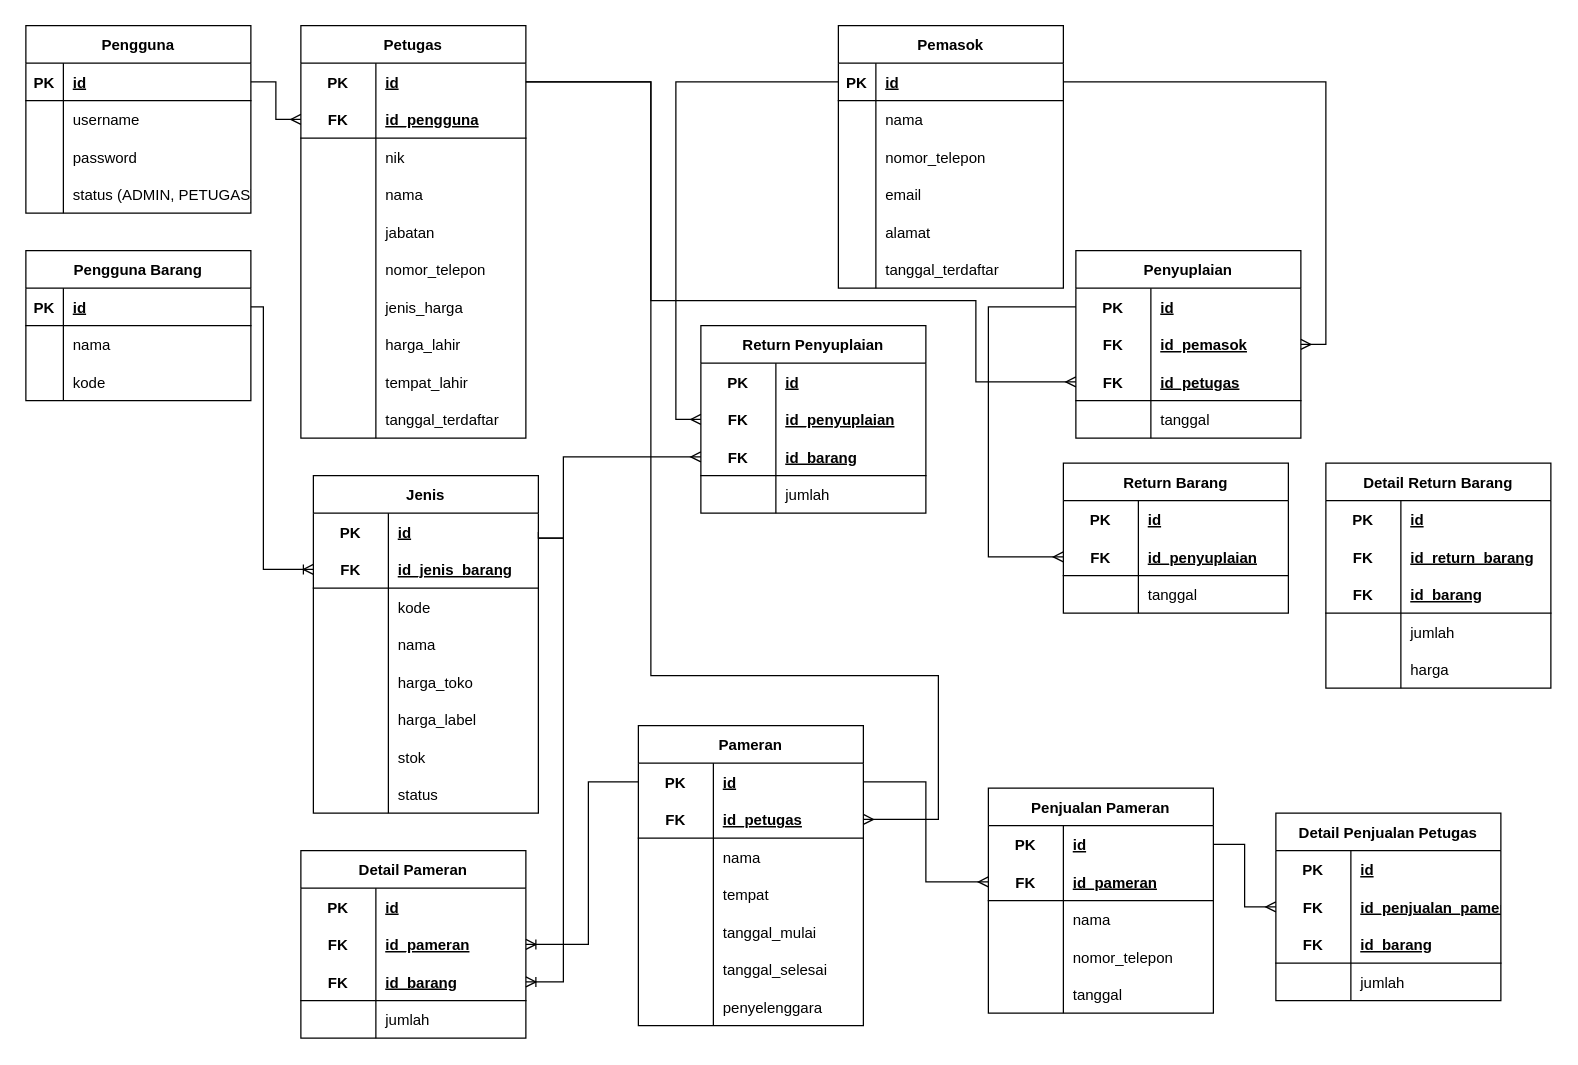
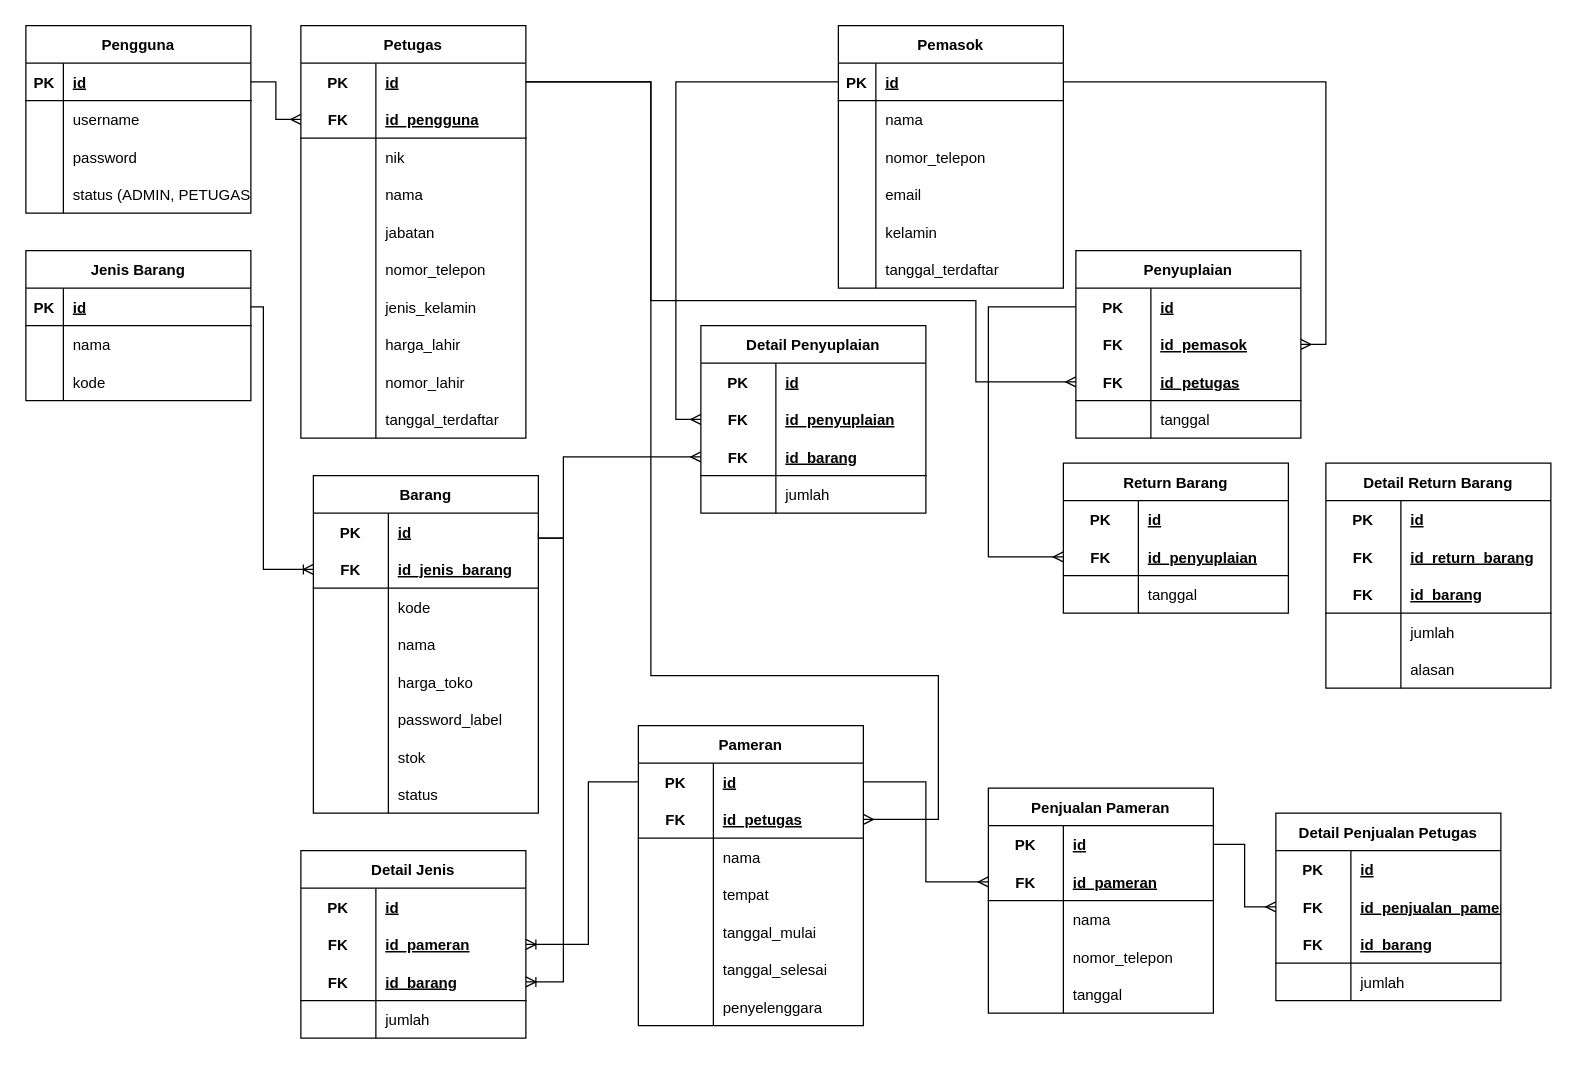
(908, 233) -> (911, 233)
(138, 270) -> (138, 270)
(429, 308) -> (434, 308)
(813, 345) -> (813, 345)
(432, 383) -> (427, 383)
(425, 495) -> (425, 495)
(1431, 670) -> (1433, 670)
(440, 720) -> (452, 720)
(413, 870) -> (413, 870)
